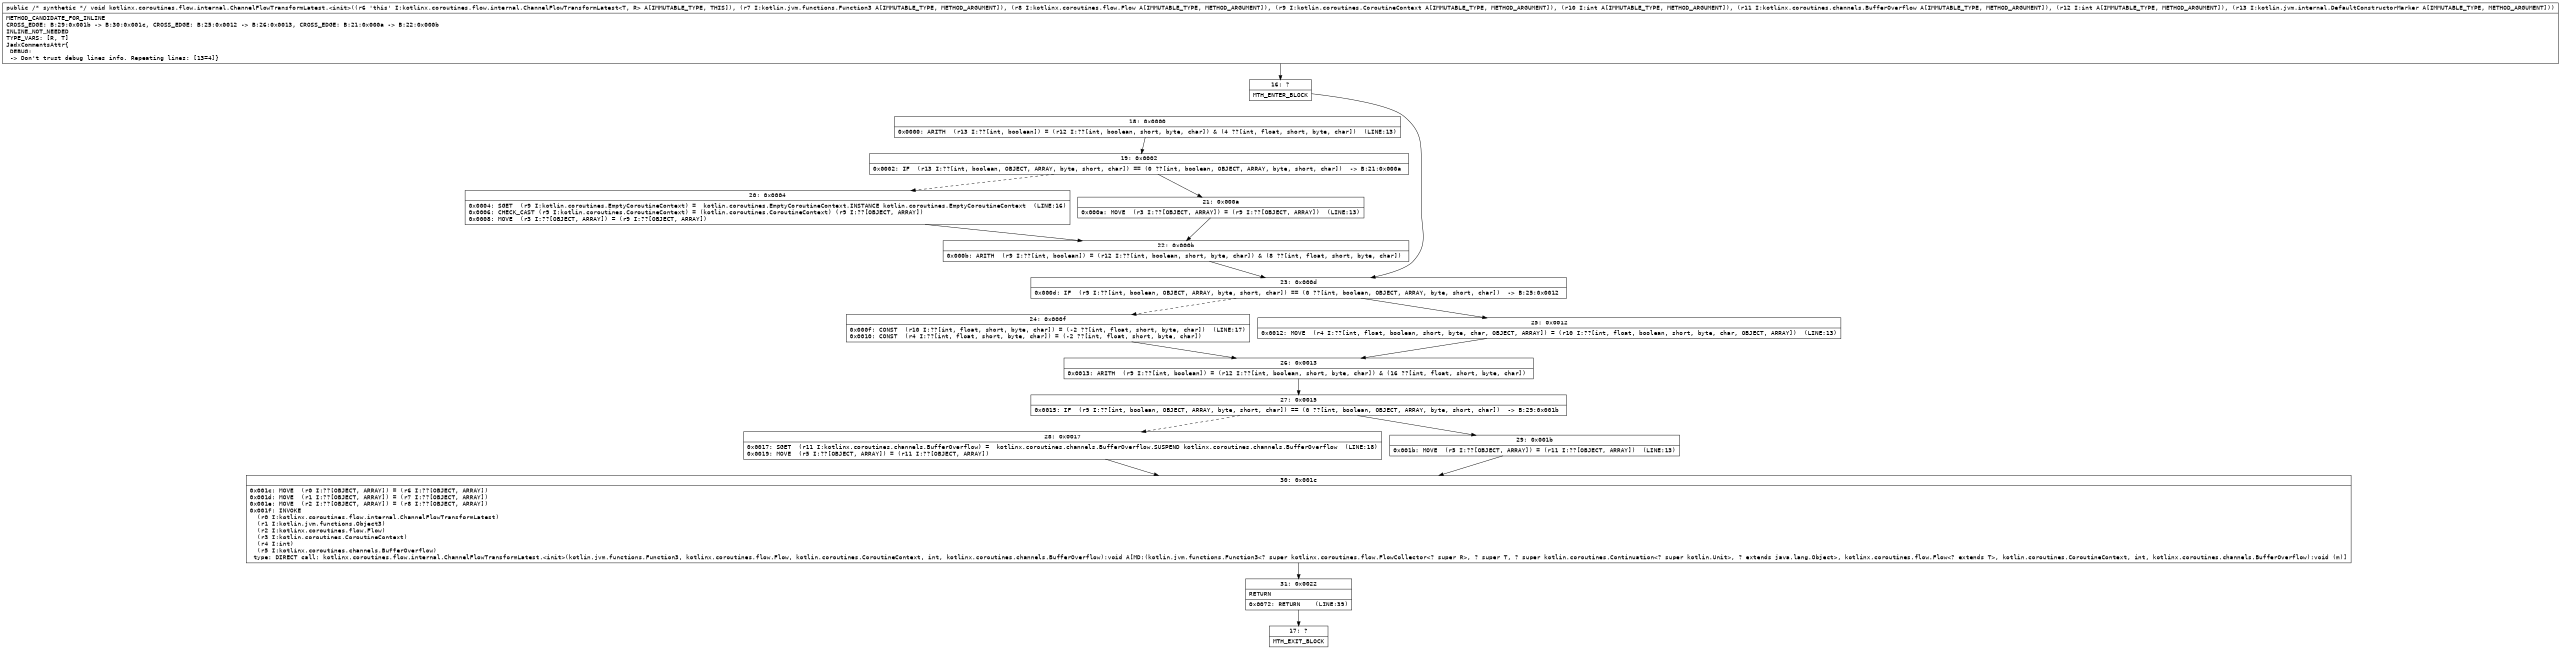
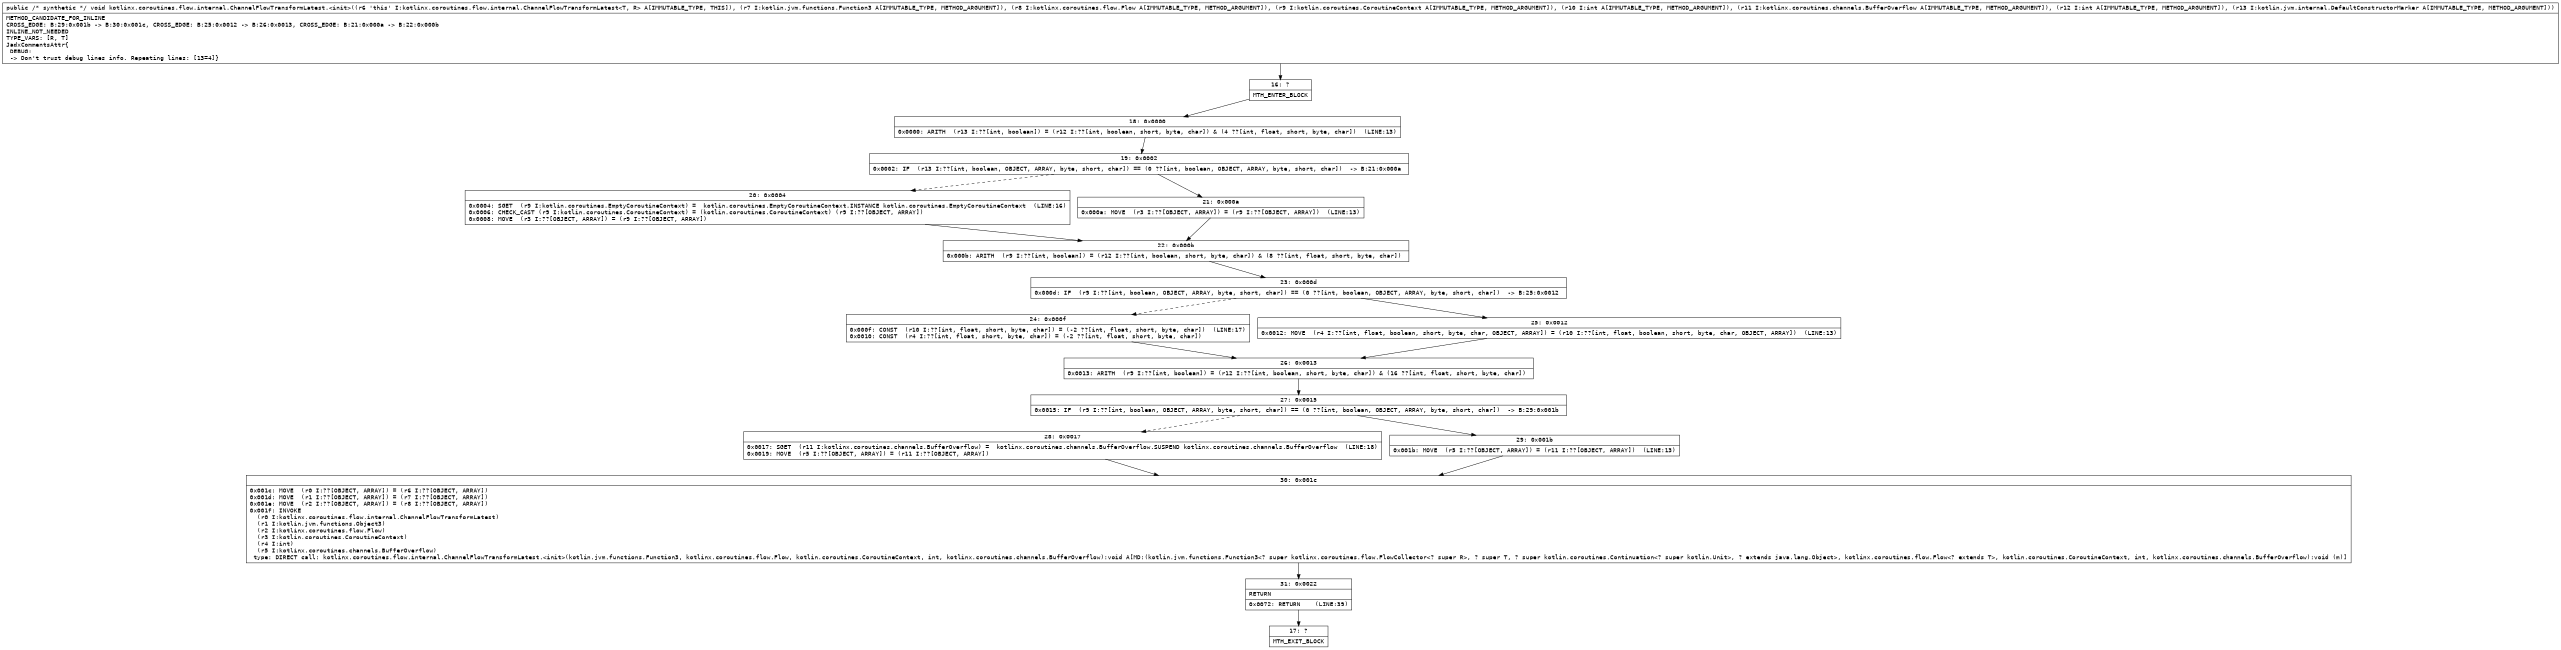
(1421, 160) -> (1219, 107)
